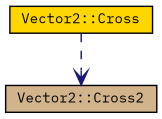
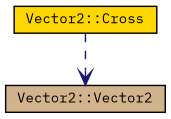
(81, 99) -> (85, 99)
